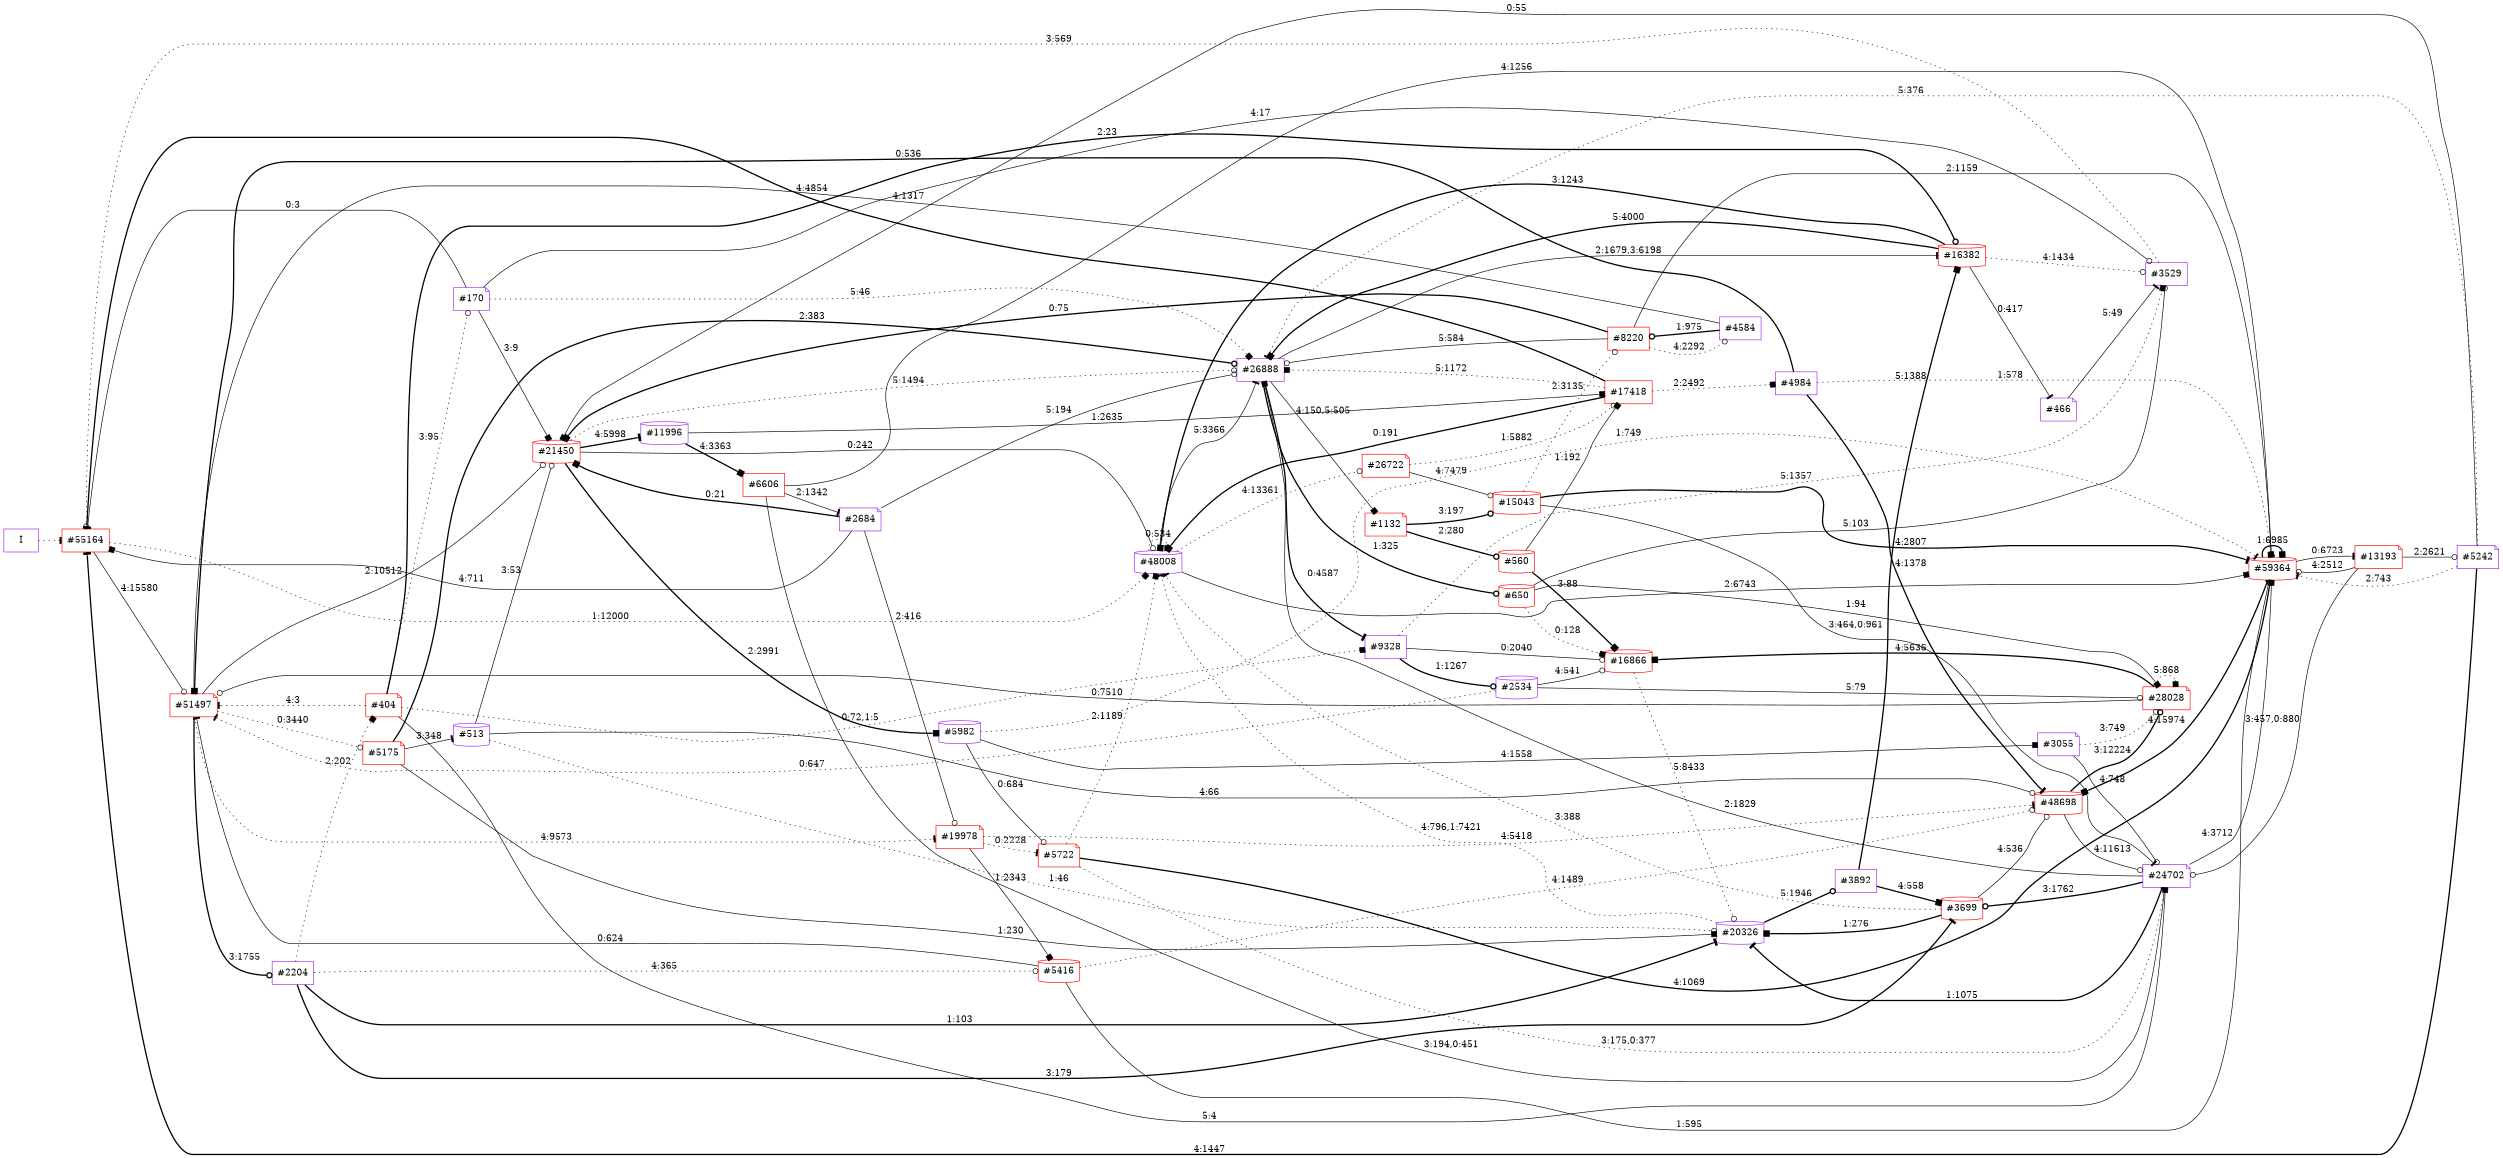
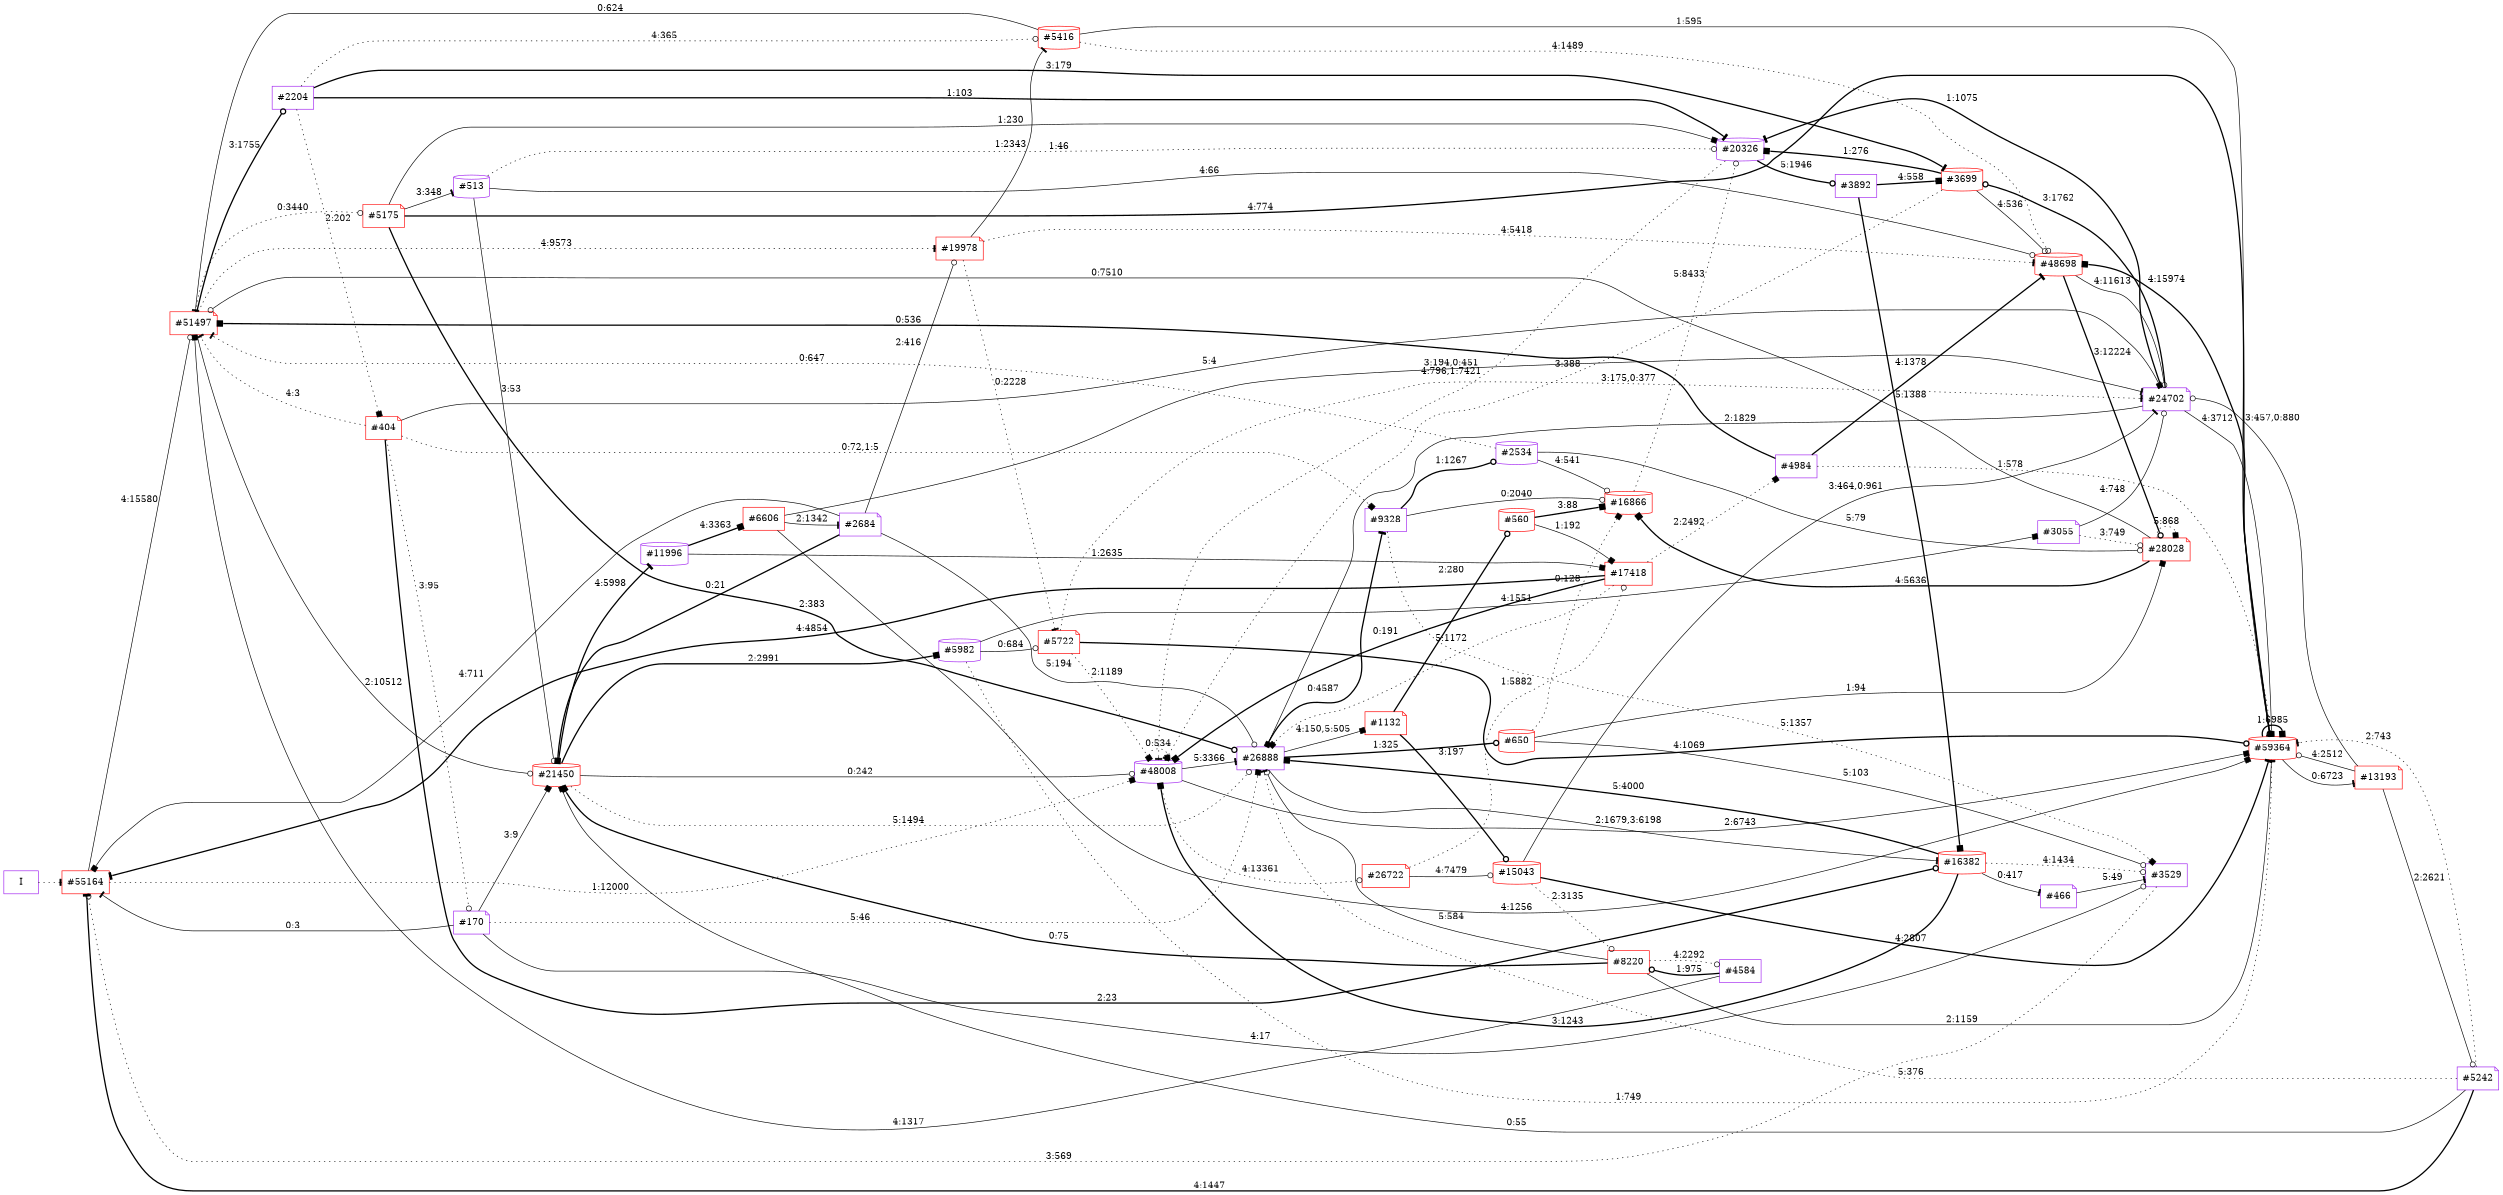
none -> (1645, 184)
(1517, 755) -> (1517, 599)
(1010, 900) -> (1024, 156)
